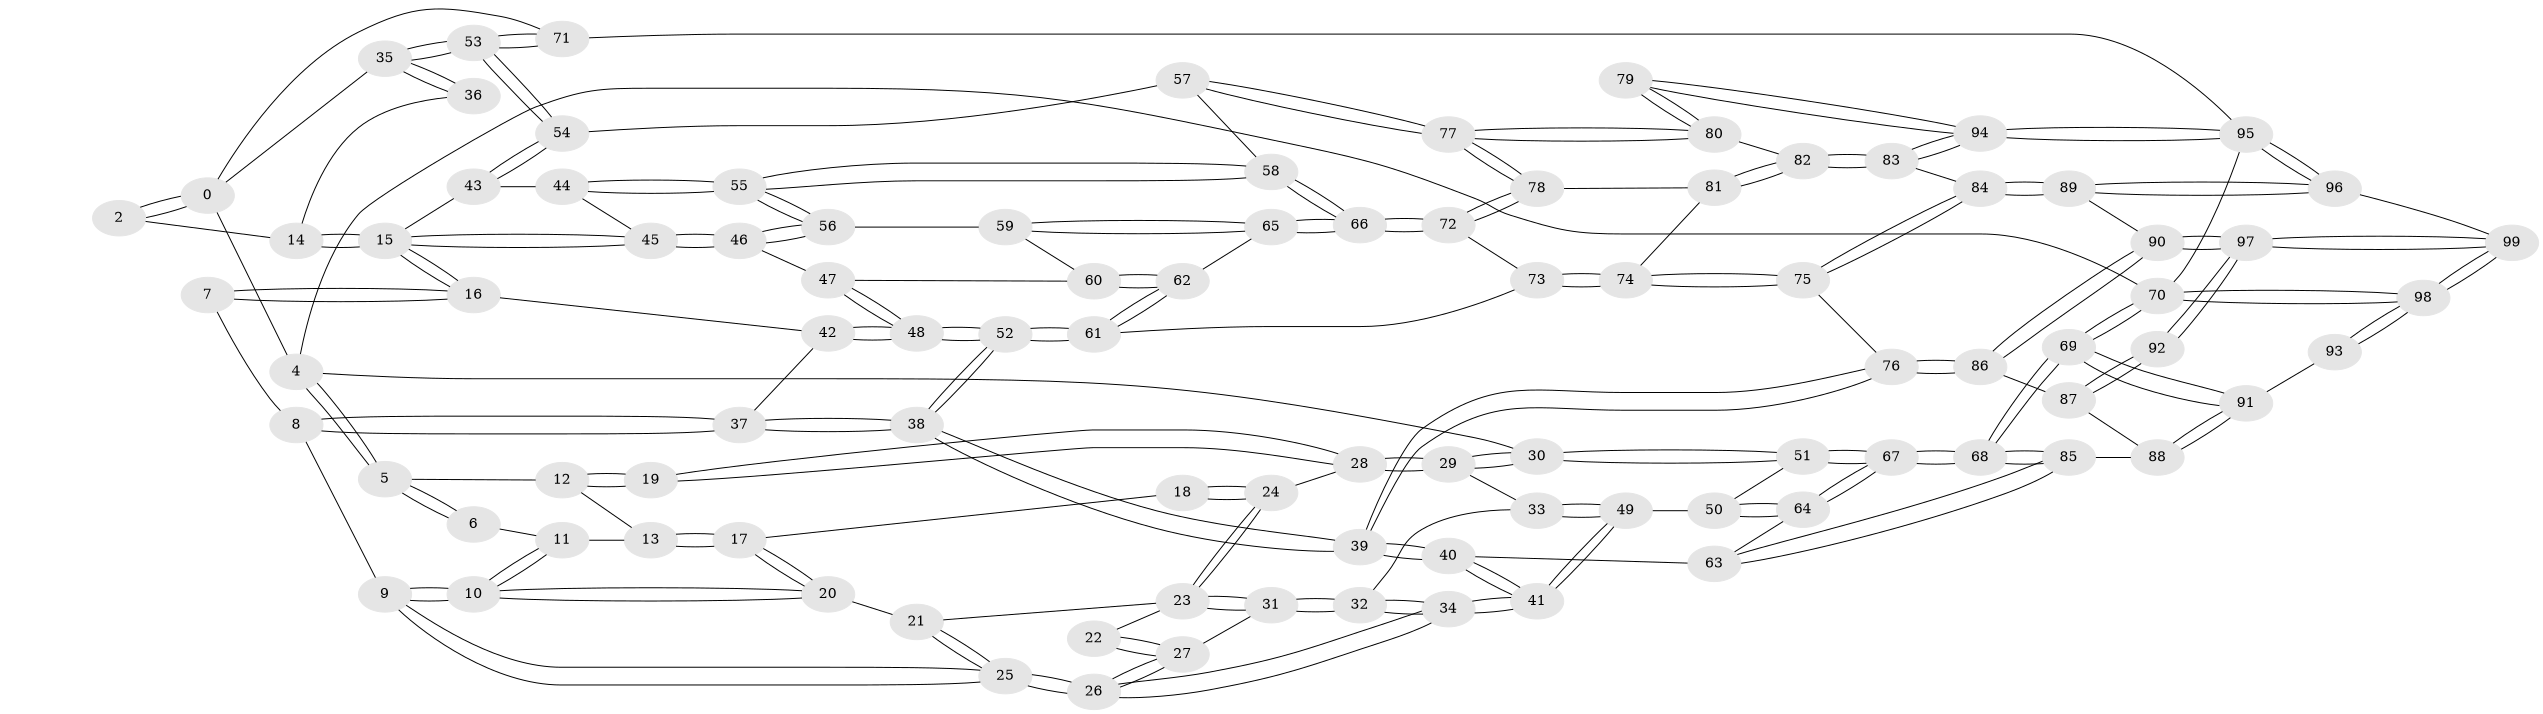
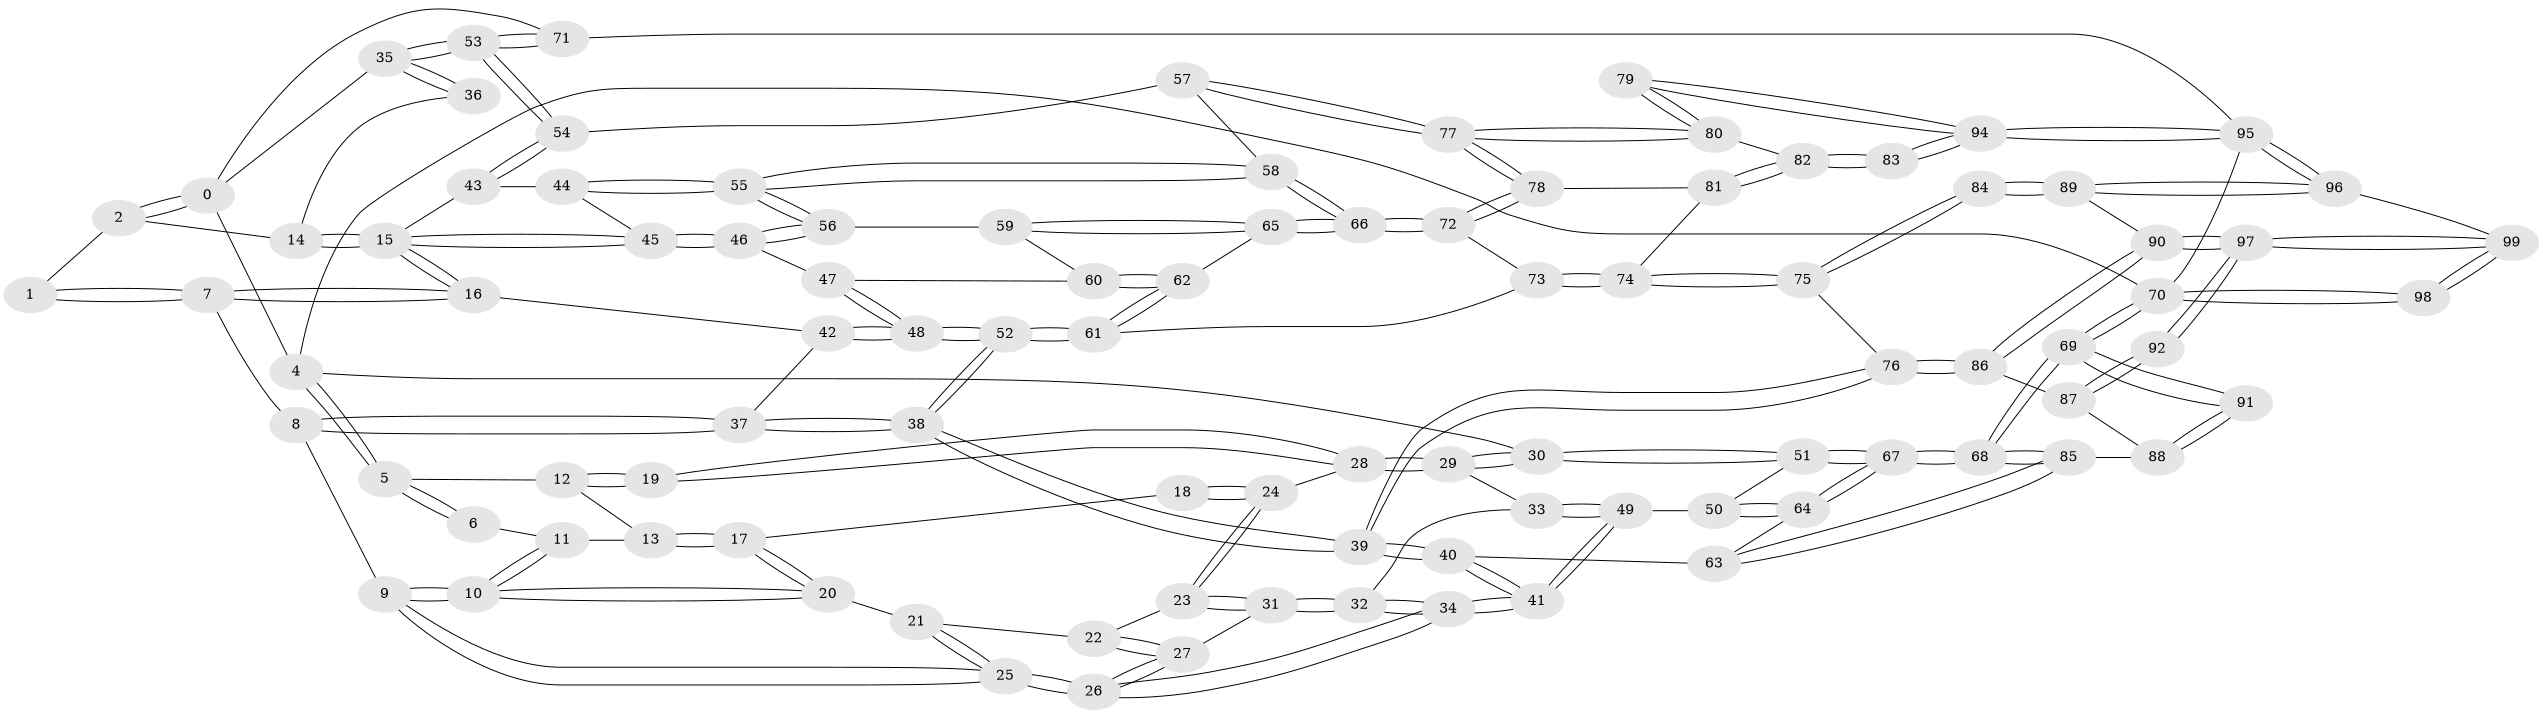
(1936, 175) -> none
none -> (31, 295)
(2335, 352) -> none
(1050, 611) -> (1005, 630)
